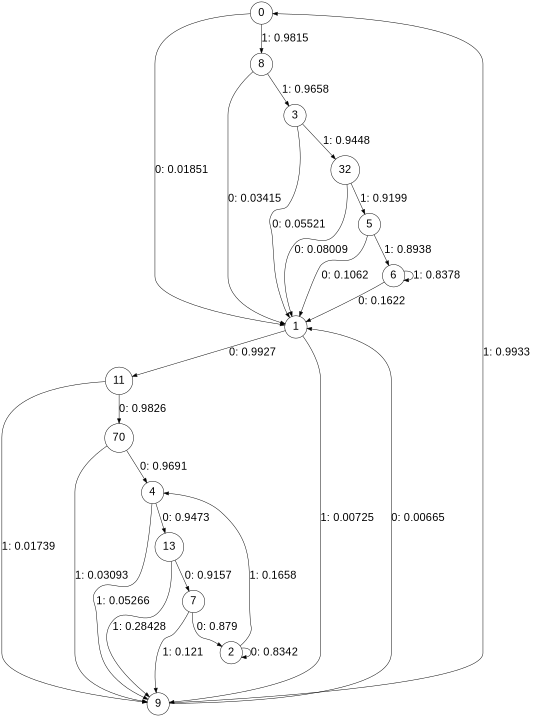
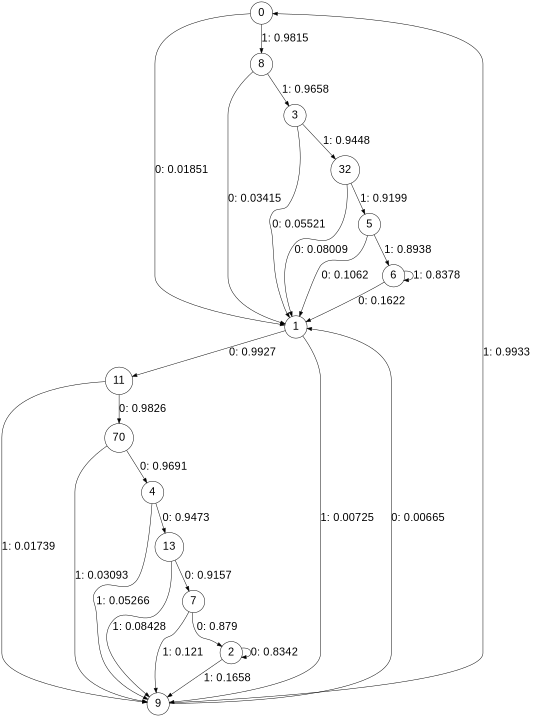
(246, 549) -> (197, 677)
(143, 627) -> (143, 627)
